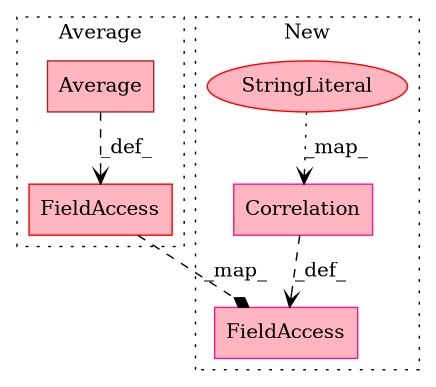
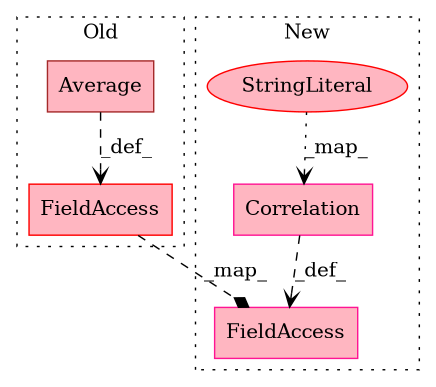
(101, 33) -> (101, 33)
